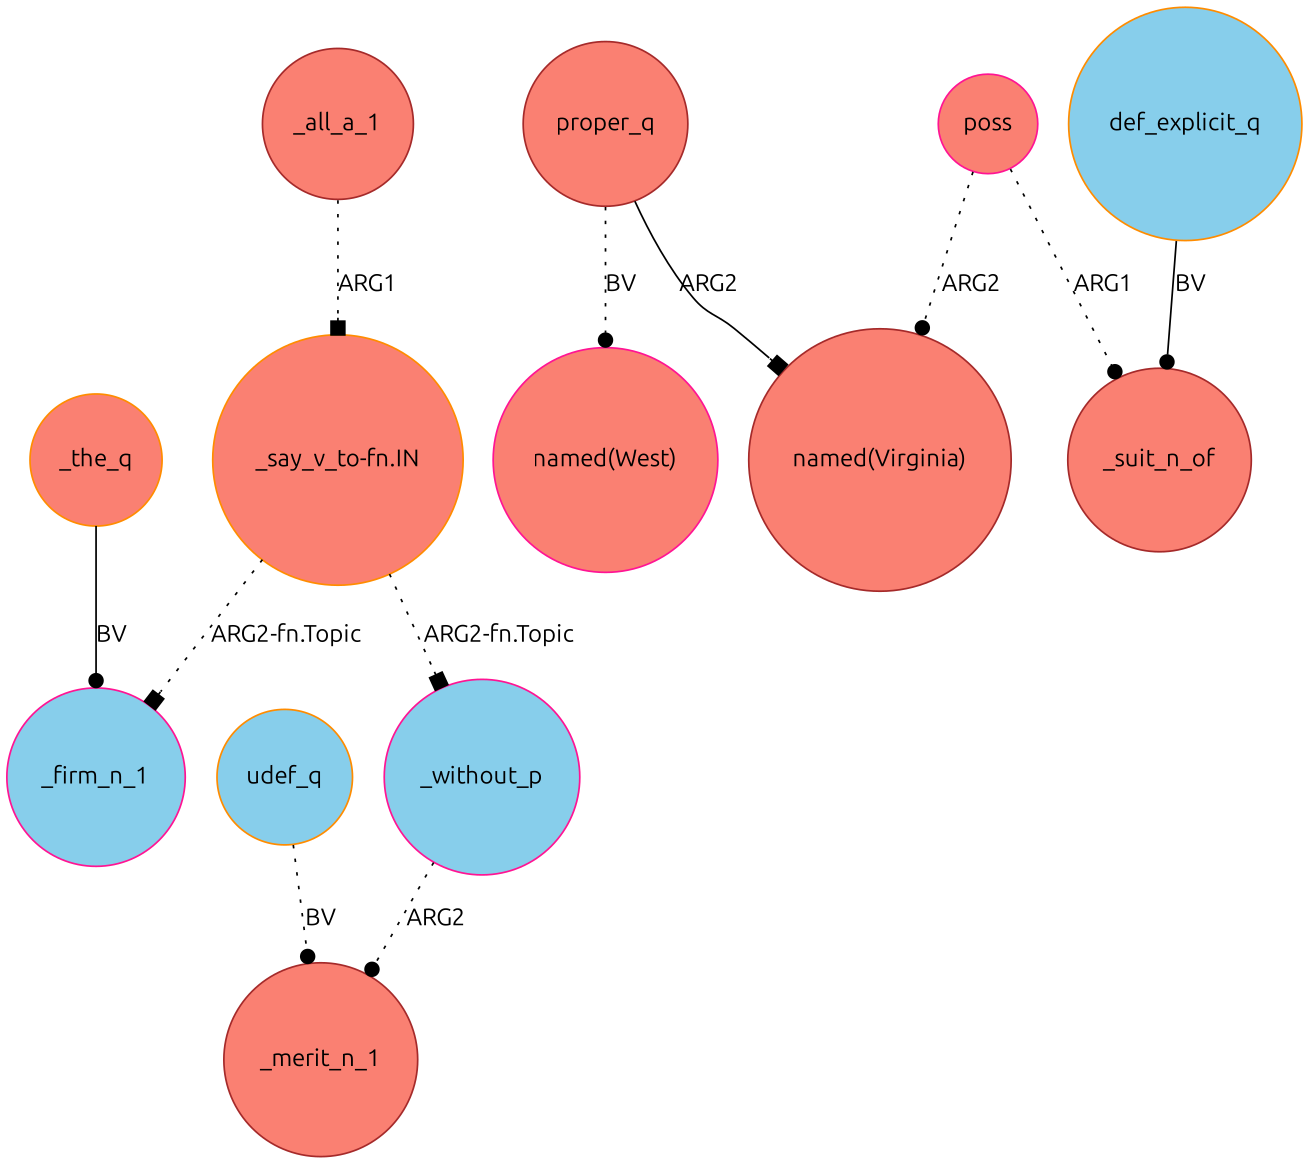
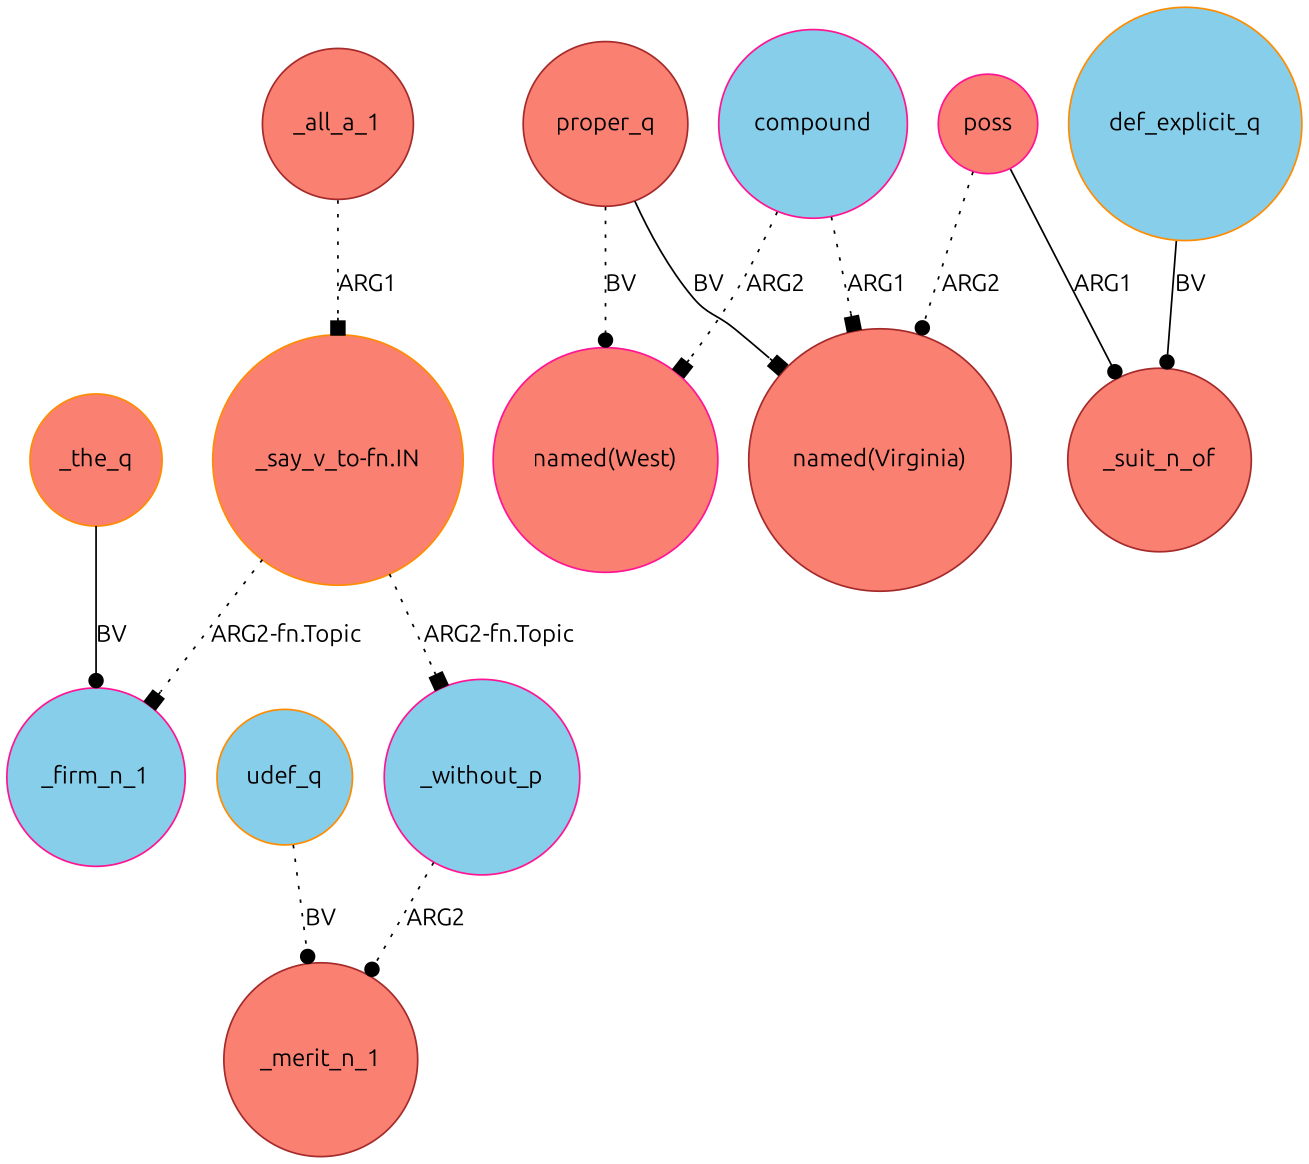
none -> (813, 124)
(1061, 267) -> (1061, 267)
(709, 285) -> (709, 285)
